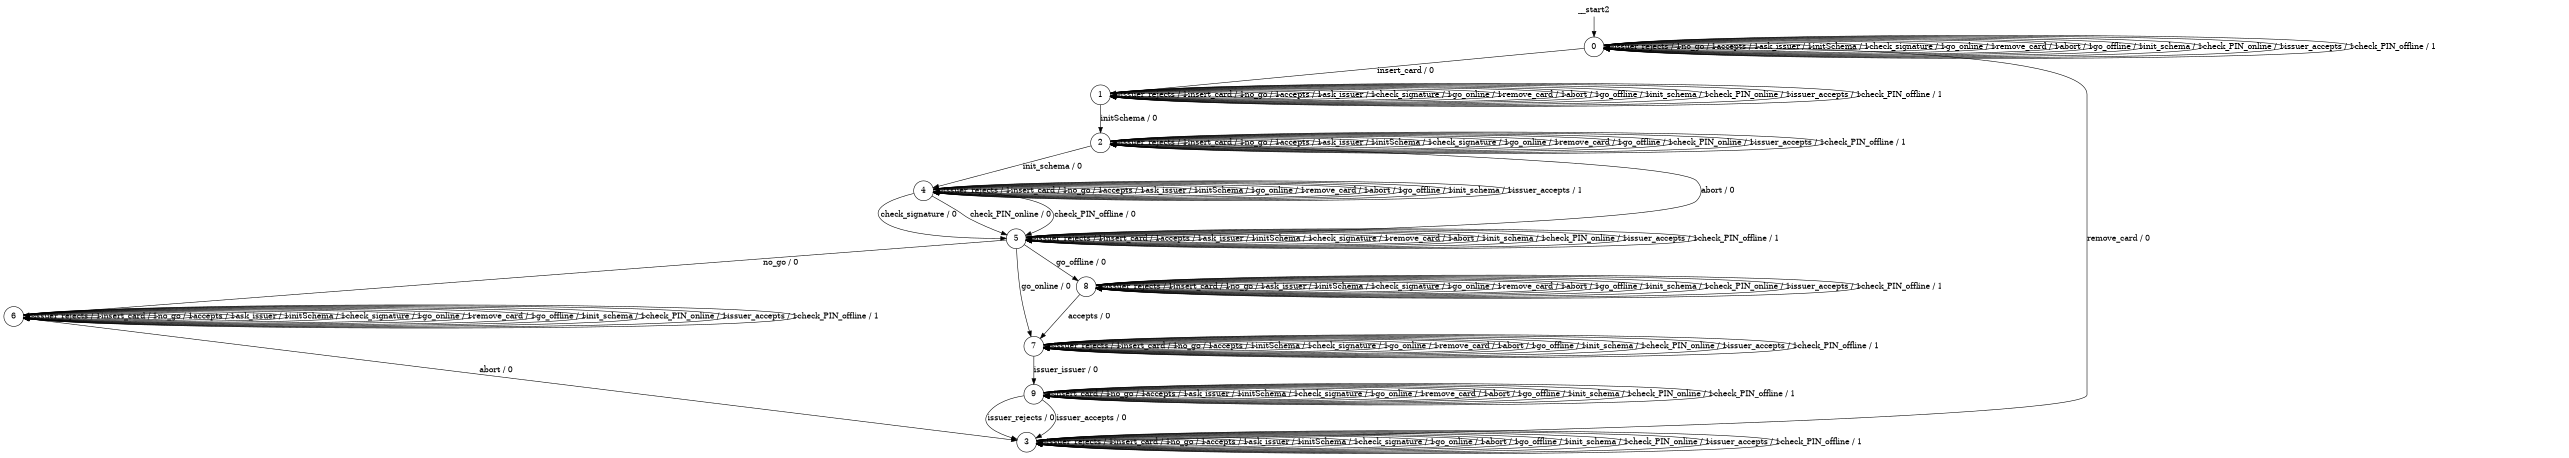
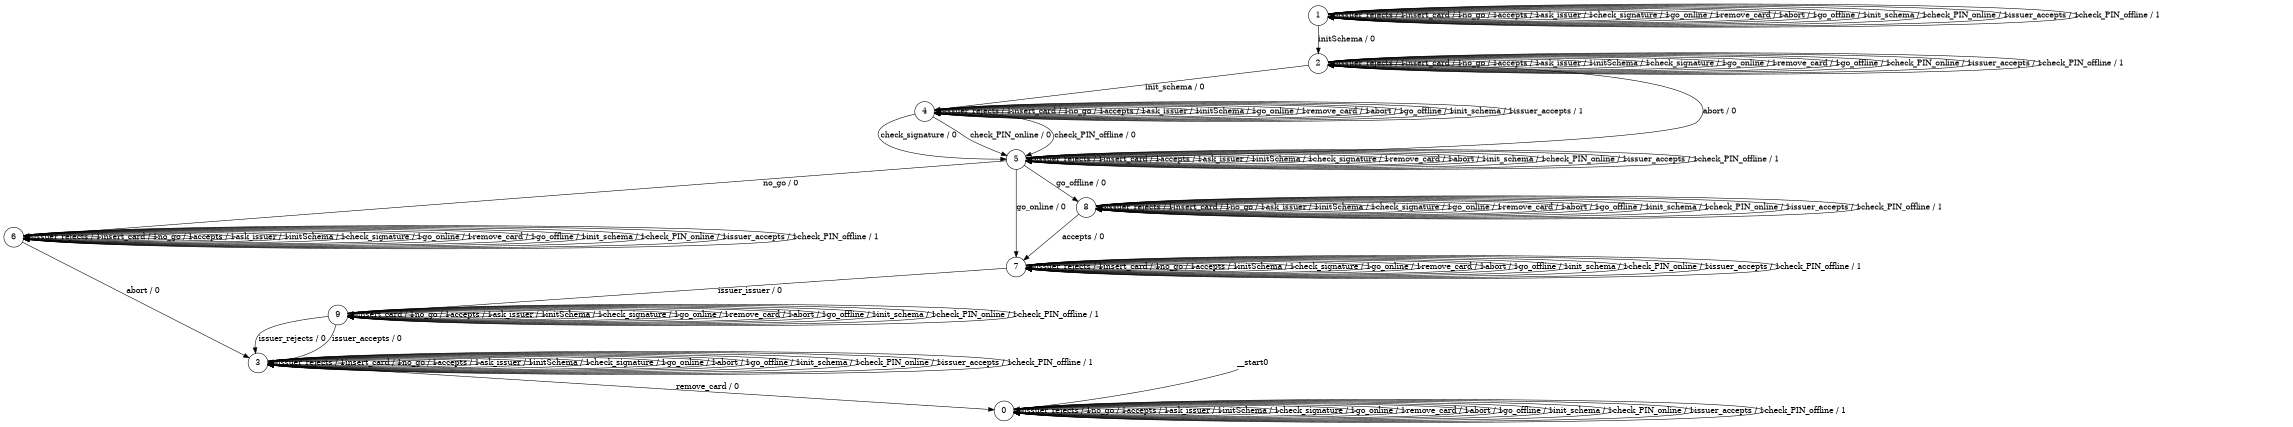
(1594, 10) -> (1253, 363)
(1350, 71) -> none
